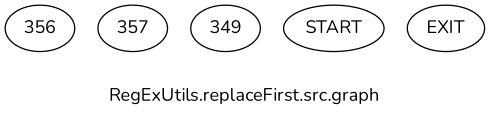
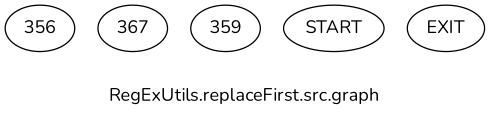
(133, 28) -> (133, 28)
(226, 28) -> (226, 28)
